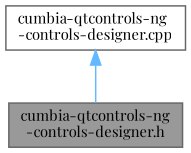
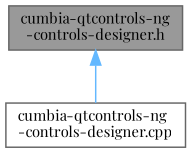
(96, 84) -> (96, 84)
